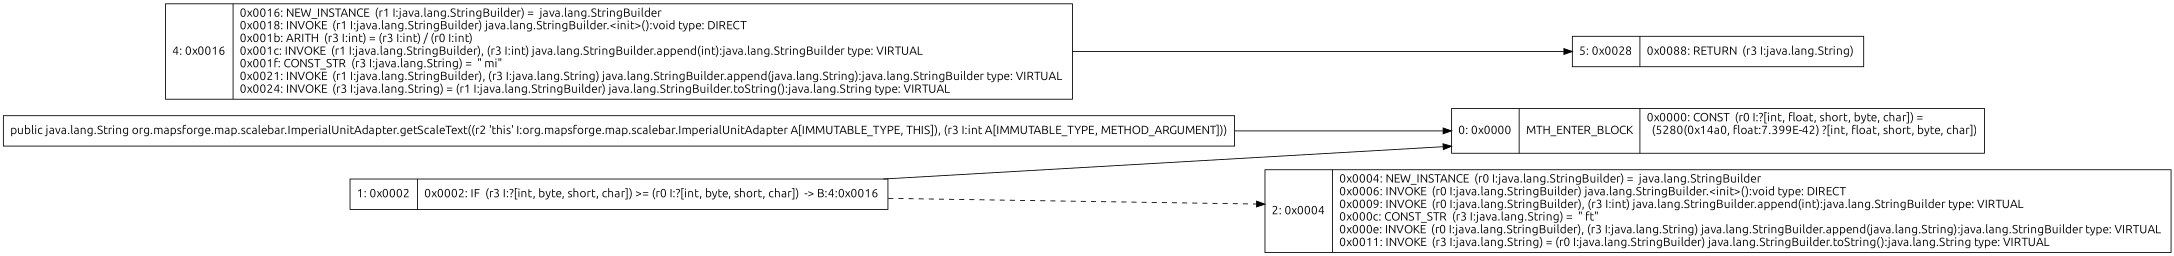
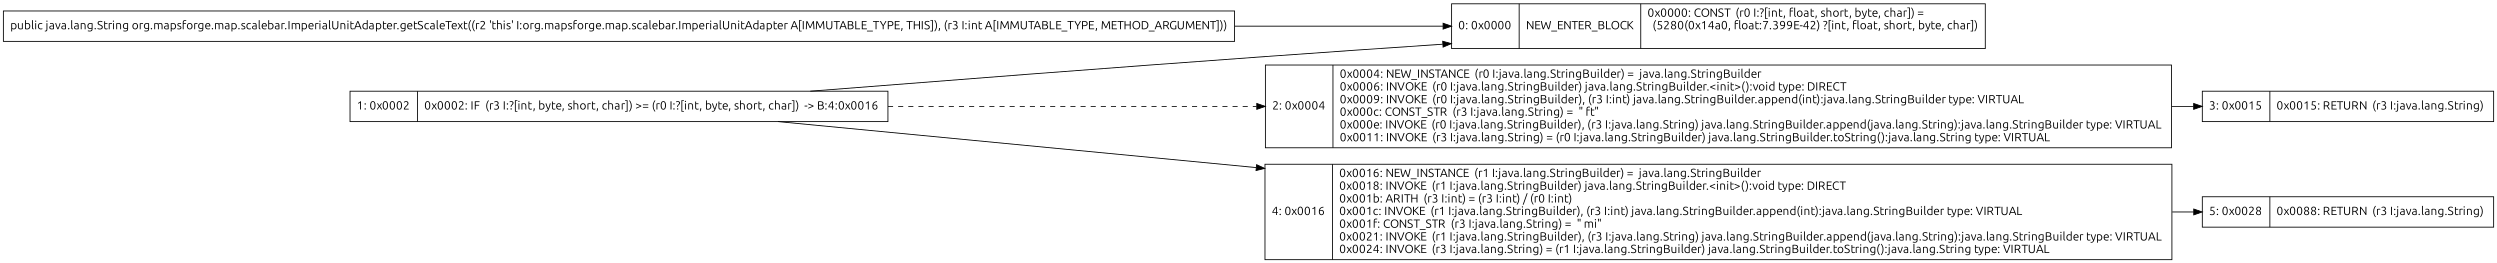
none -> (2348, 106)
(1580, 130) -> (1580, 26)
none -> (1017, 145)
